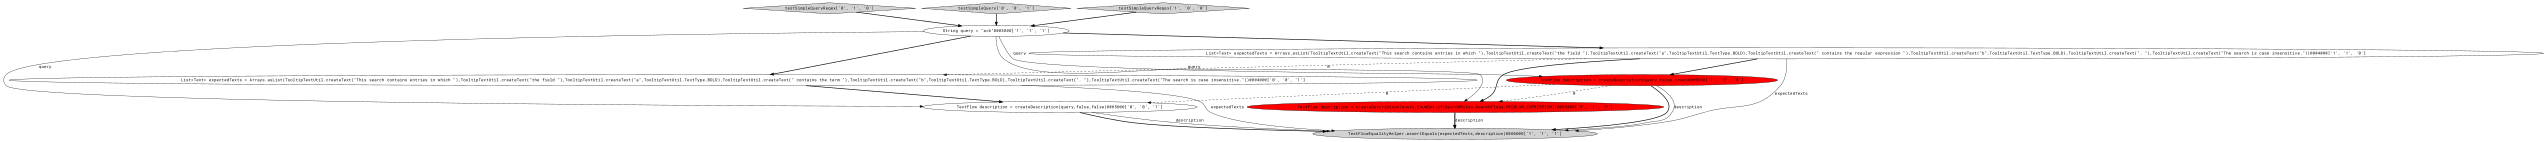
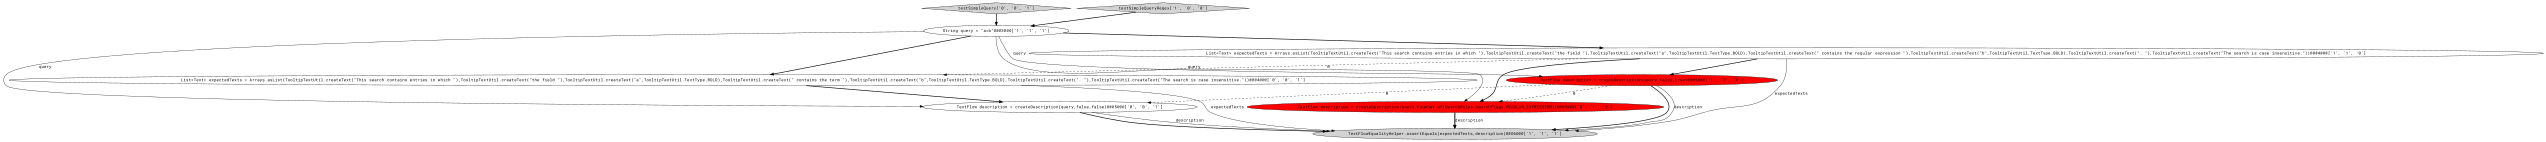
(829, 8) -> none
